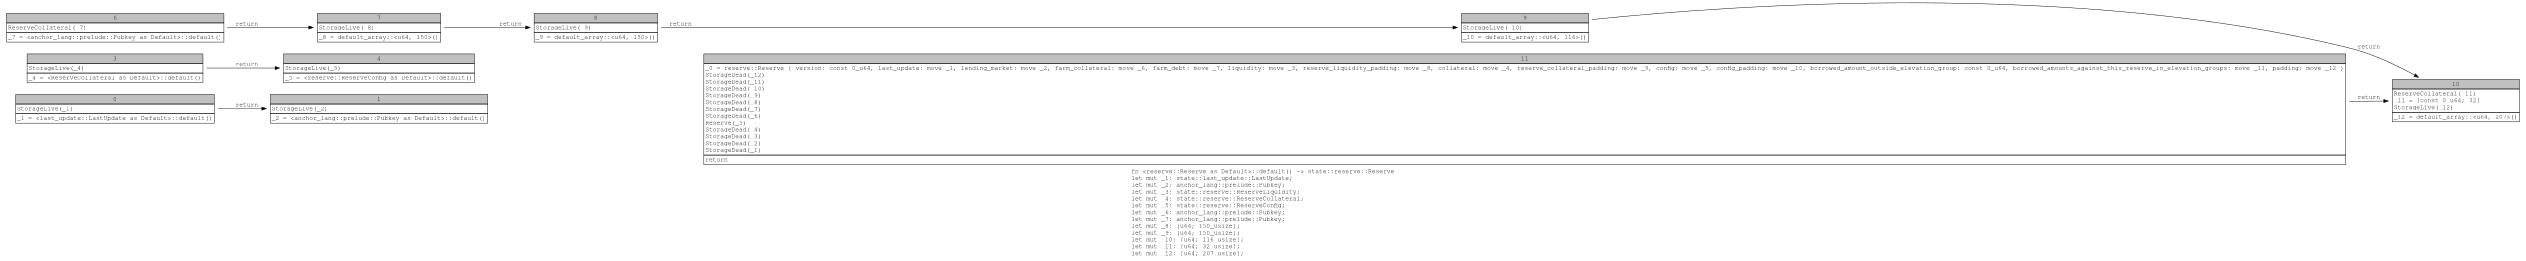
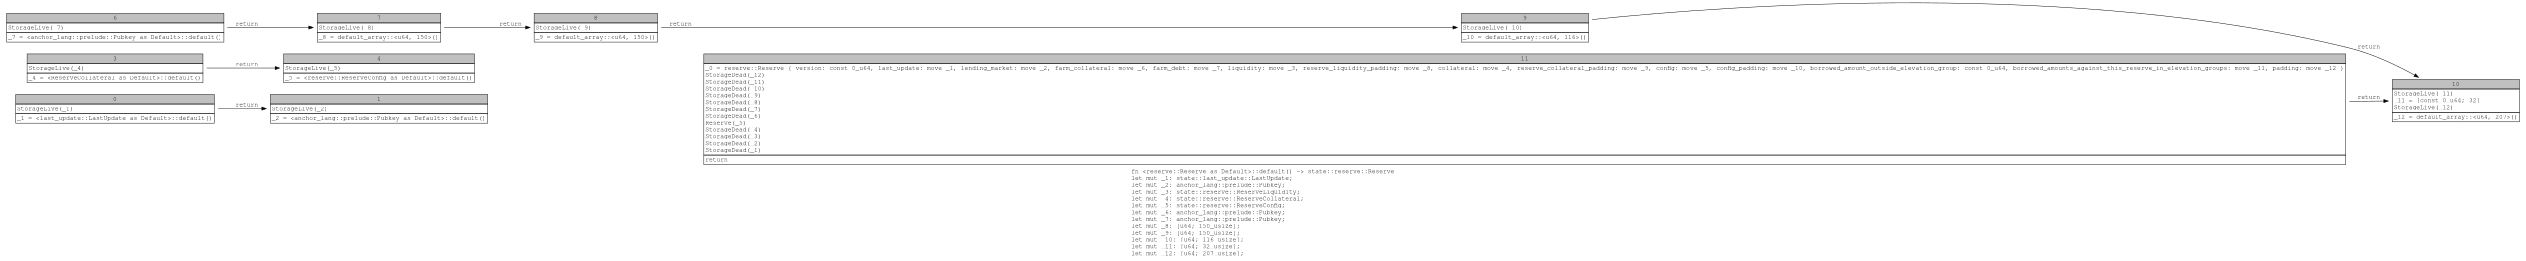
(48, 28) -> (36, 28)
(2435, 94) -> (2424, 94)
